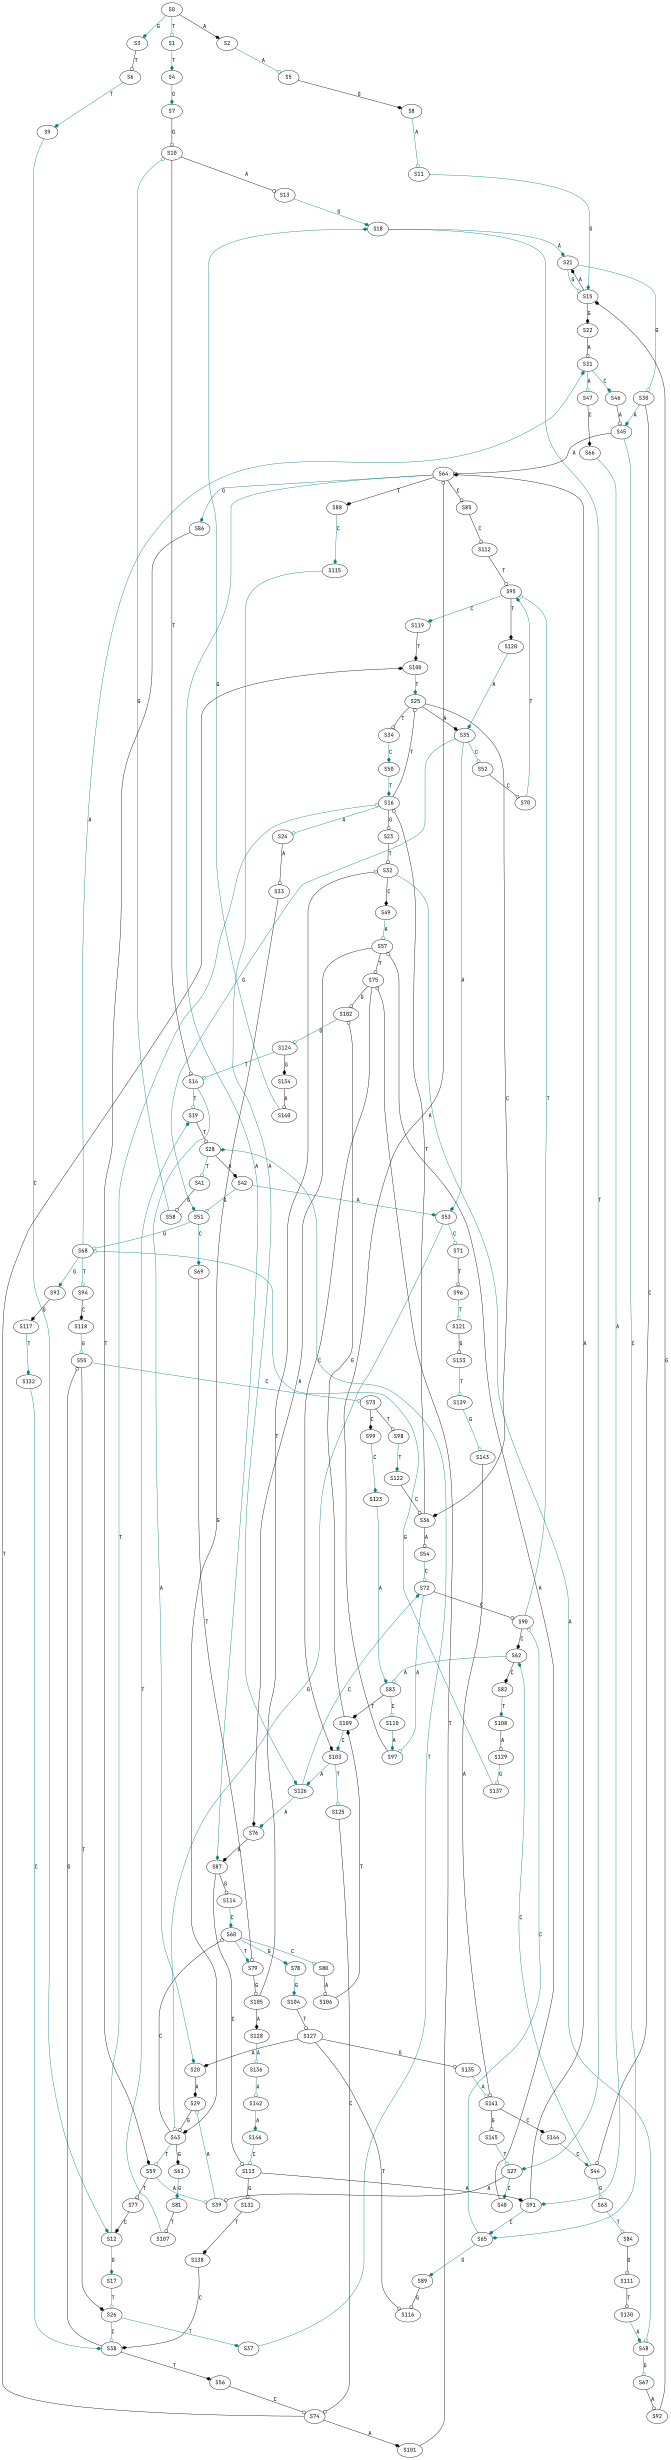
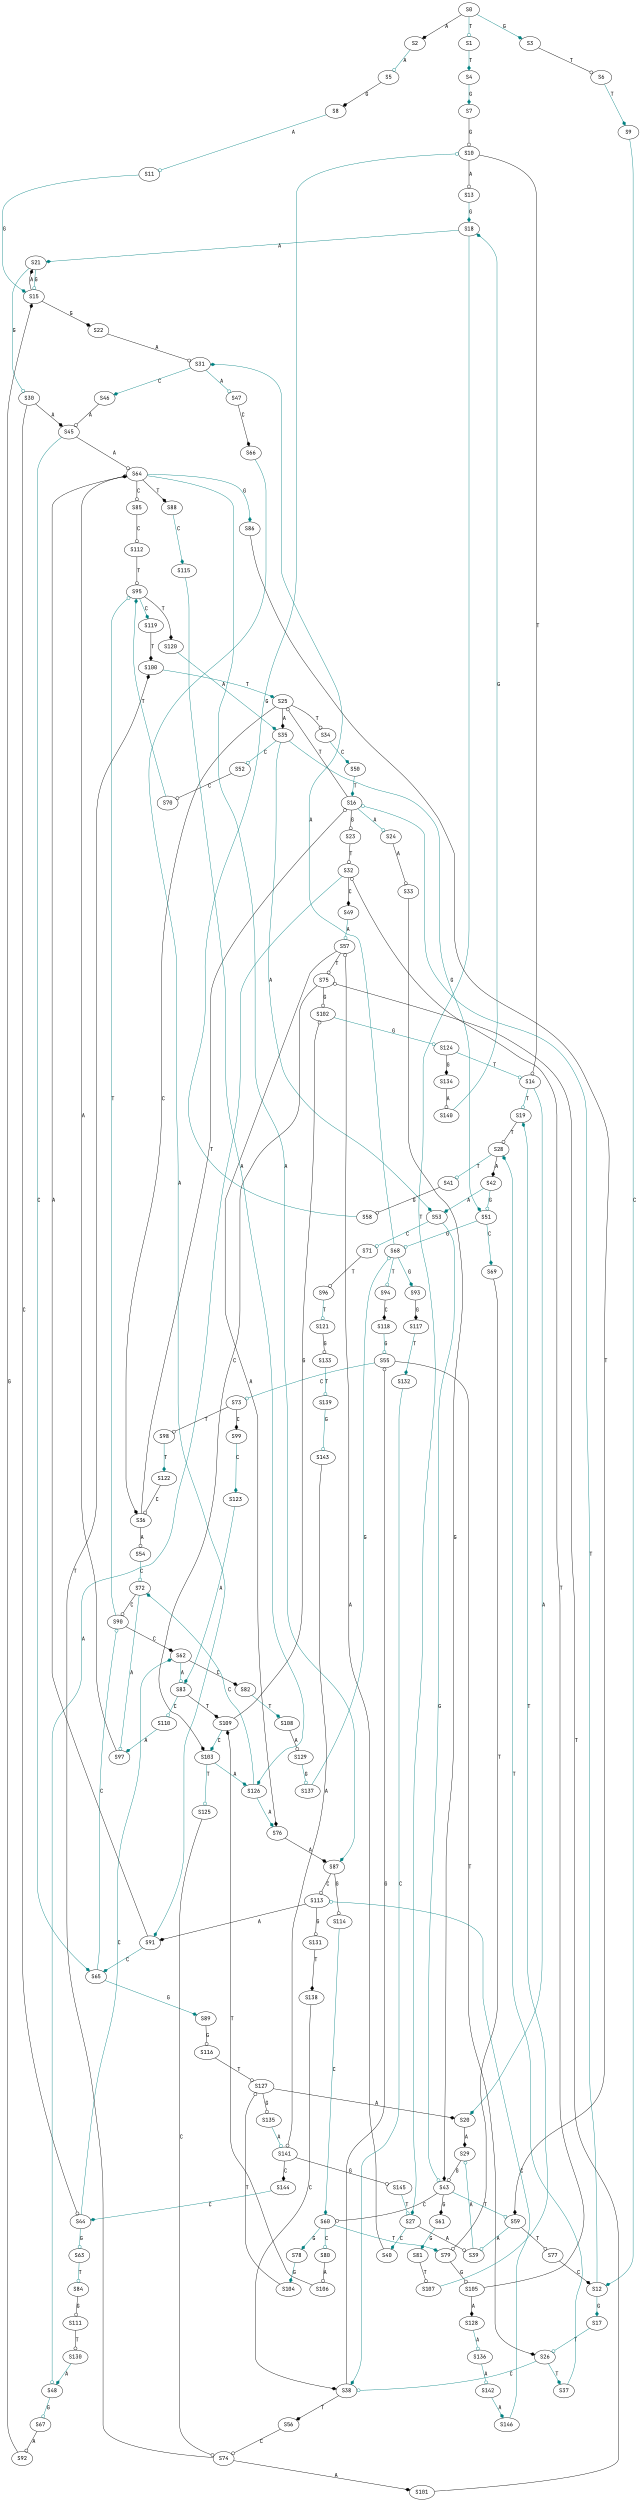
(634, 413) -> (47, 414)
(381, 2169) -> (234, 2069)
